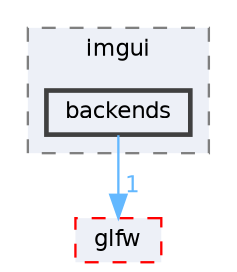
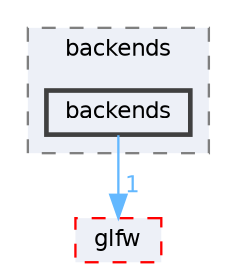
(118, 50) -> (118, 50)
